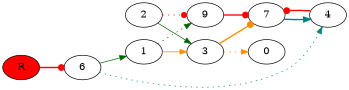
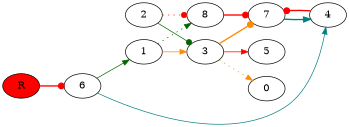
(205, 15) -> (205, 15)
(170, 31) -> (170, 31)
none -> (267, 52)
(218, 86) -> (233, 124)
